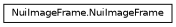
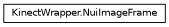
(88, 13) -> (85, 13)
